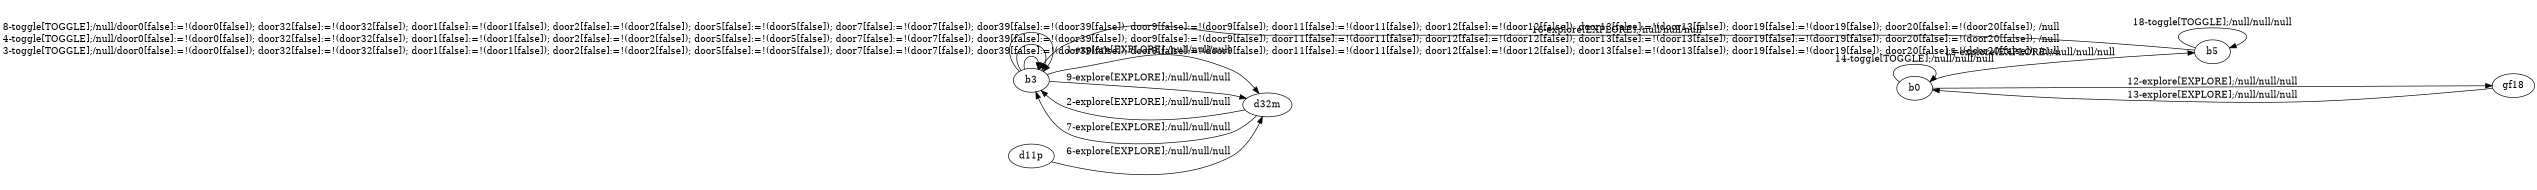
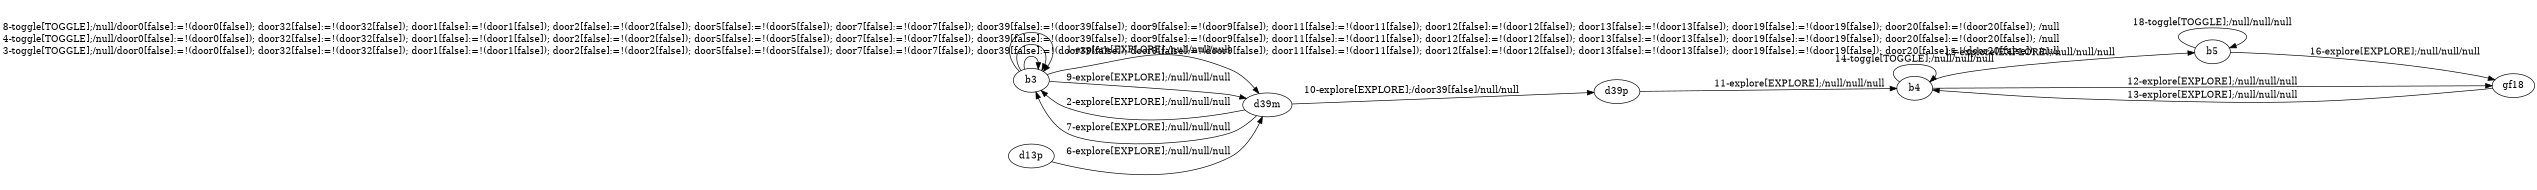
(1614, 35) -> (2360, 60)
(1915, 88) -> (1915, 88)
none -> (1617, 92)
(1267, 105) -> (1267, 105)
(1031, 156) -> (1031, 156)
